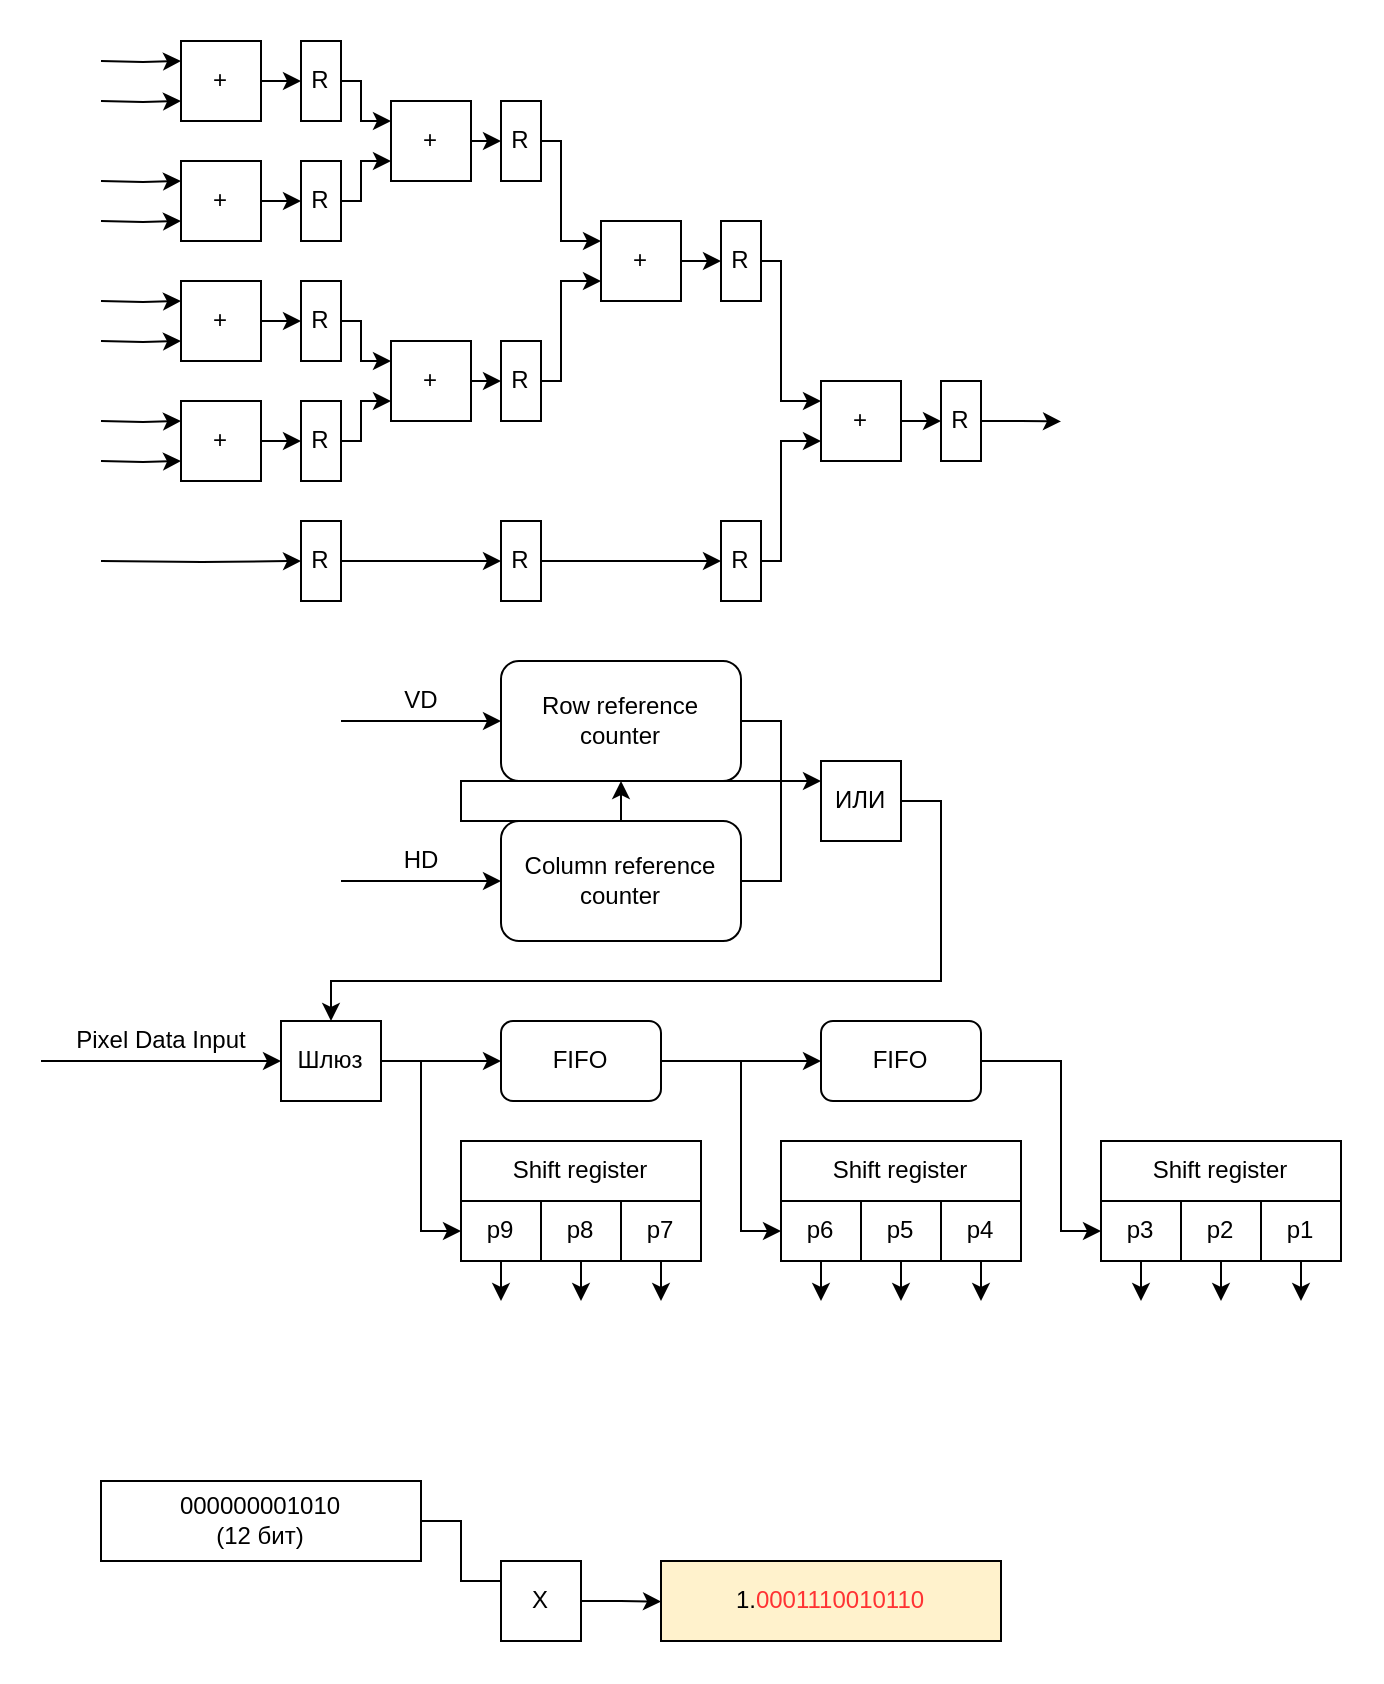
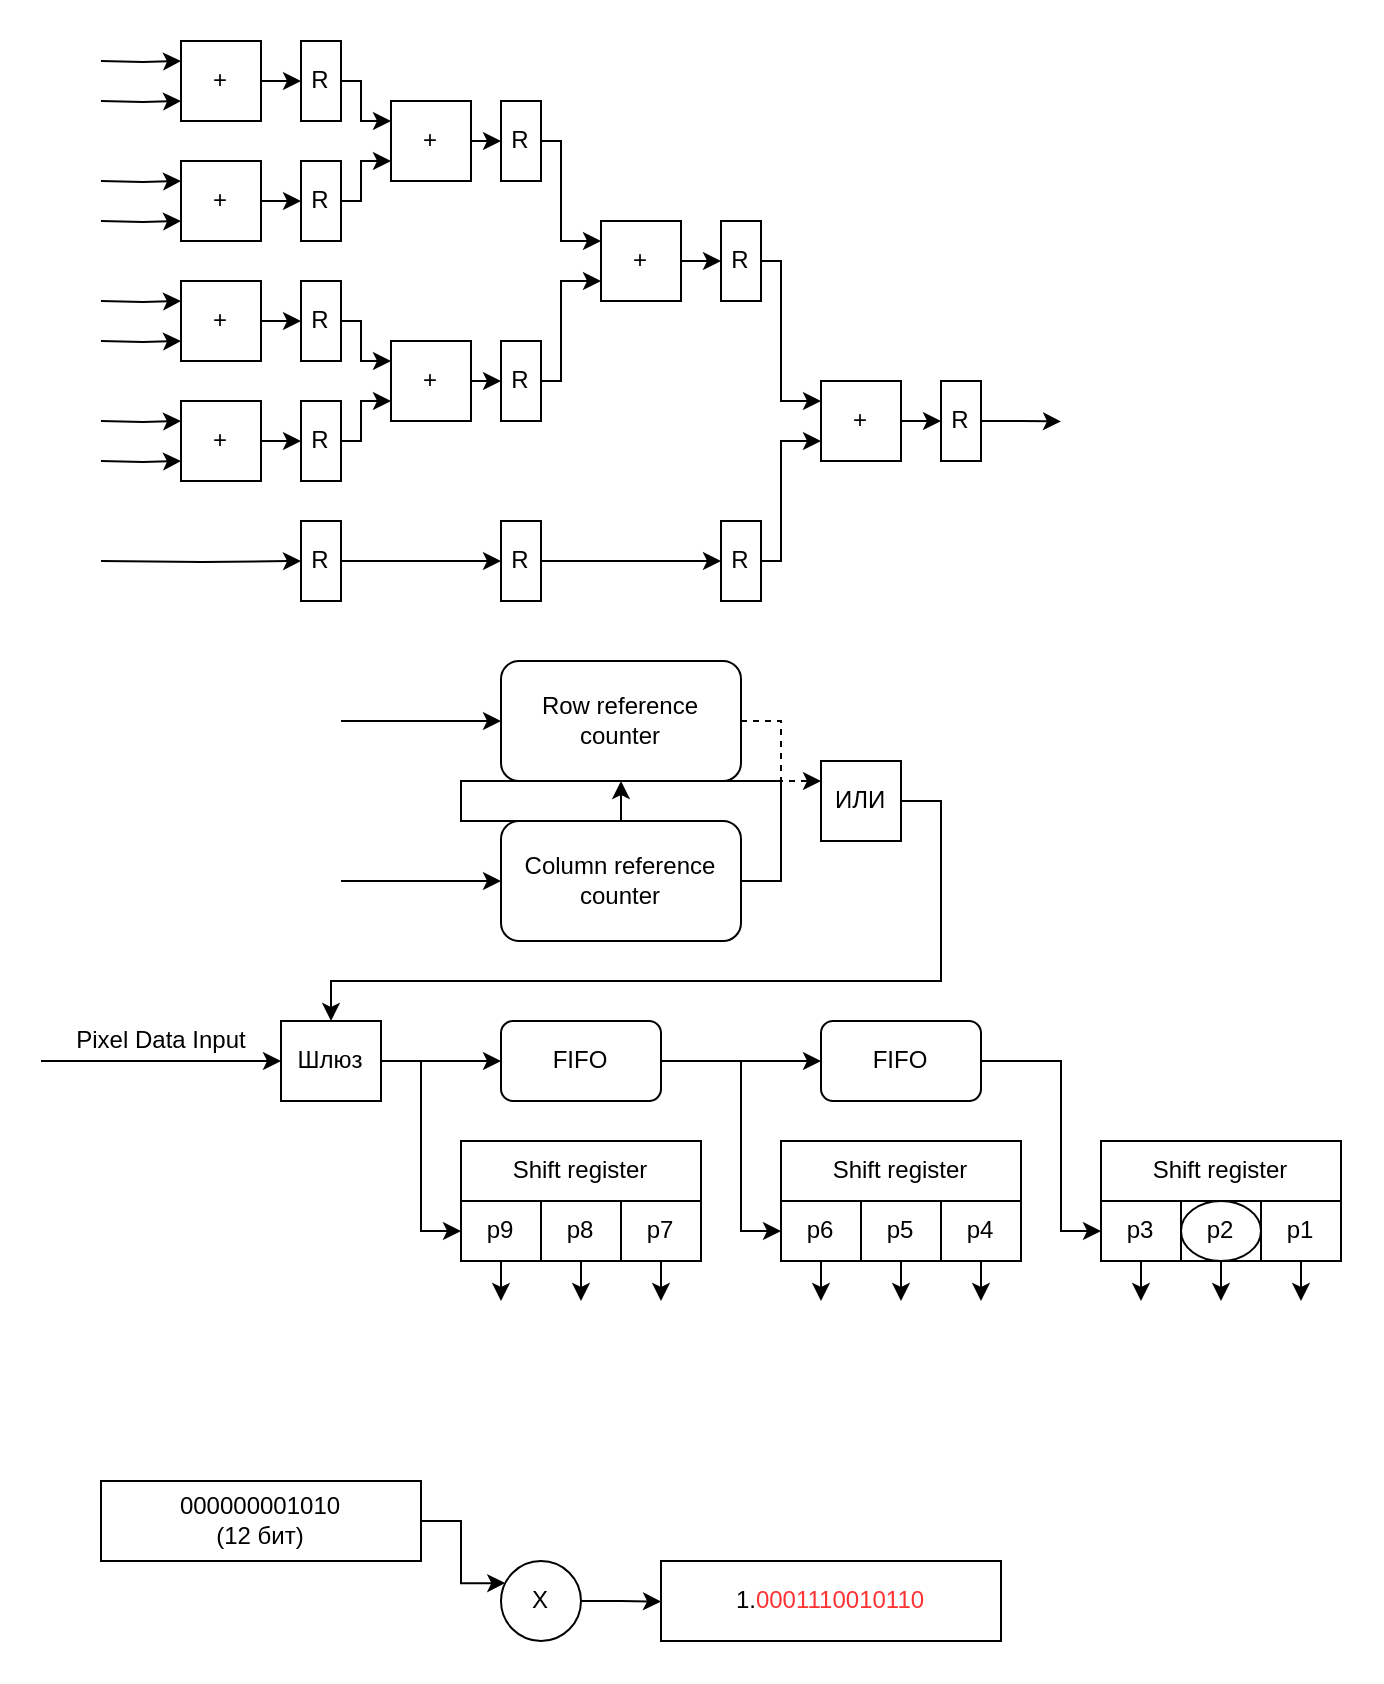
(421, 701) -> none
(781, 742) -> (781, 742)
(421, 861) -> none
(1221, 1231) -> (1221, 1231)
(479, 1581) -> (474, 1583)
(541, 1601) -> (541, 1601)
(831, 1601) -> (831, 1601)
